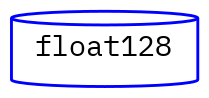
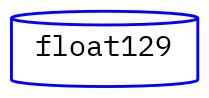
(105, 49) -> (105, 49)
